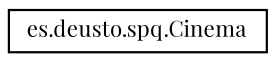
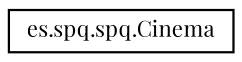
(138, 31) -> (121, 31)
